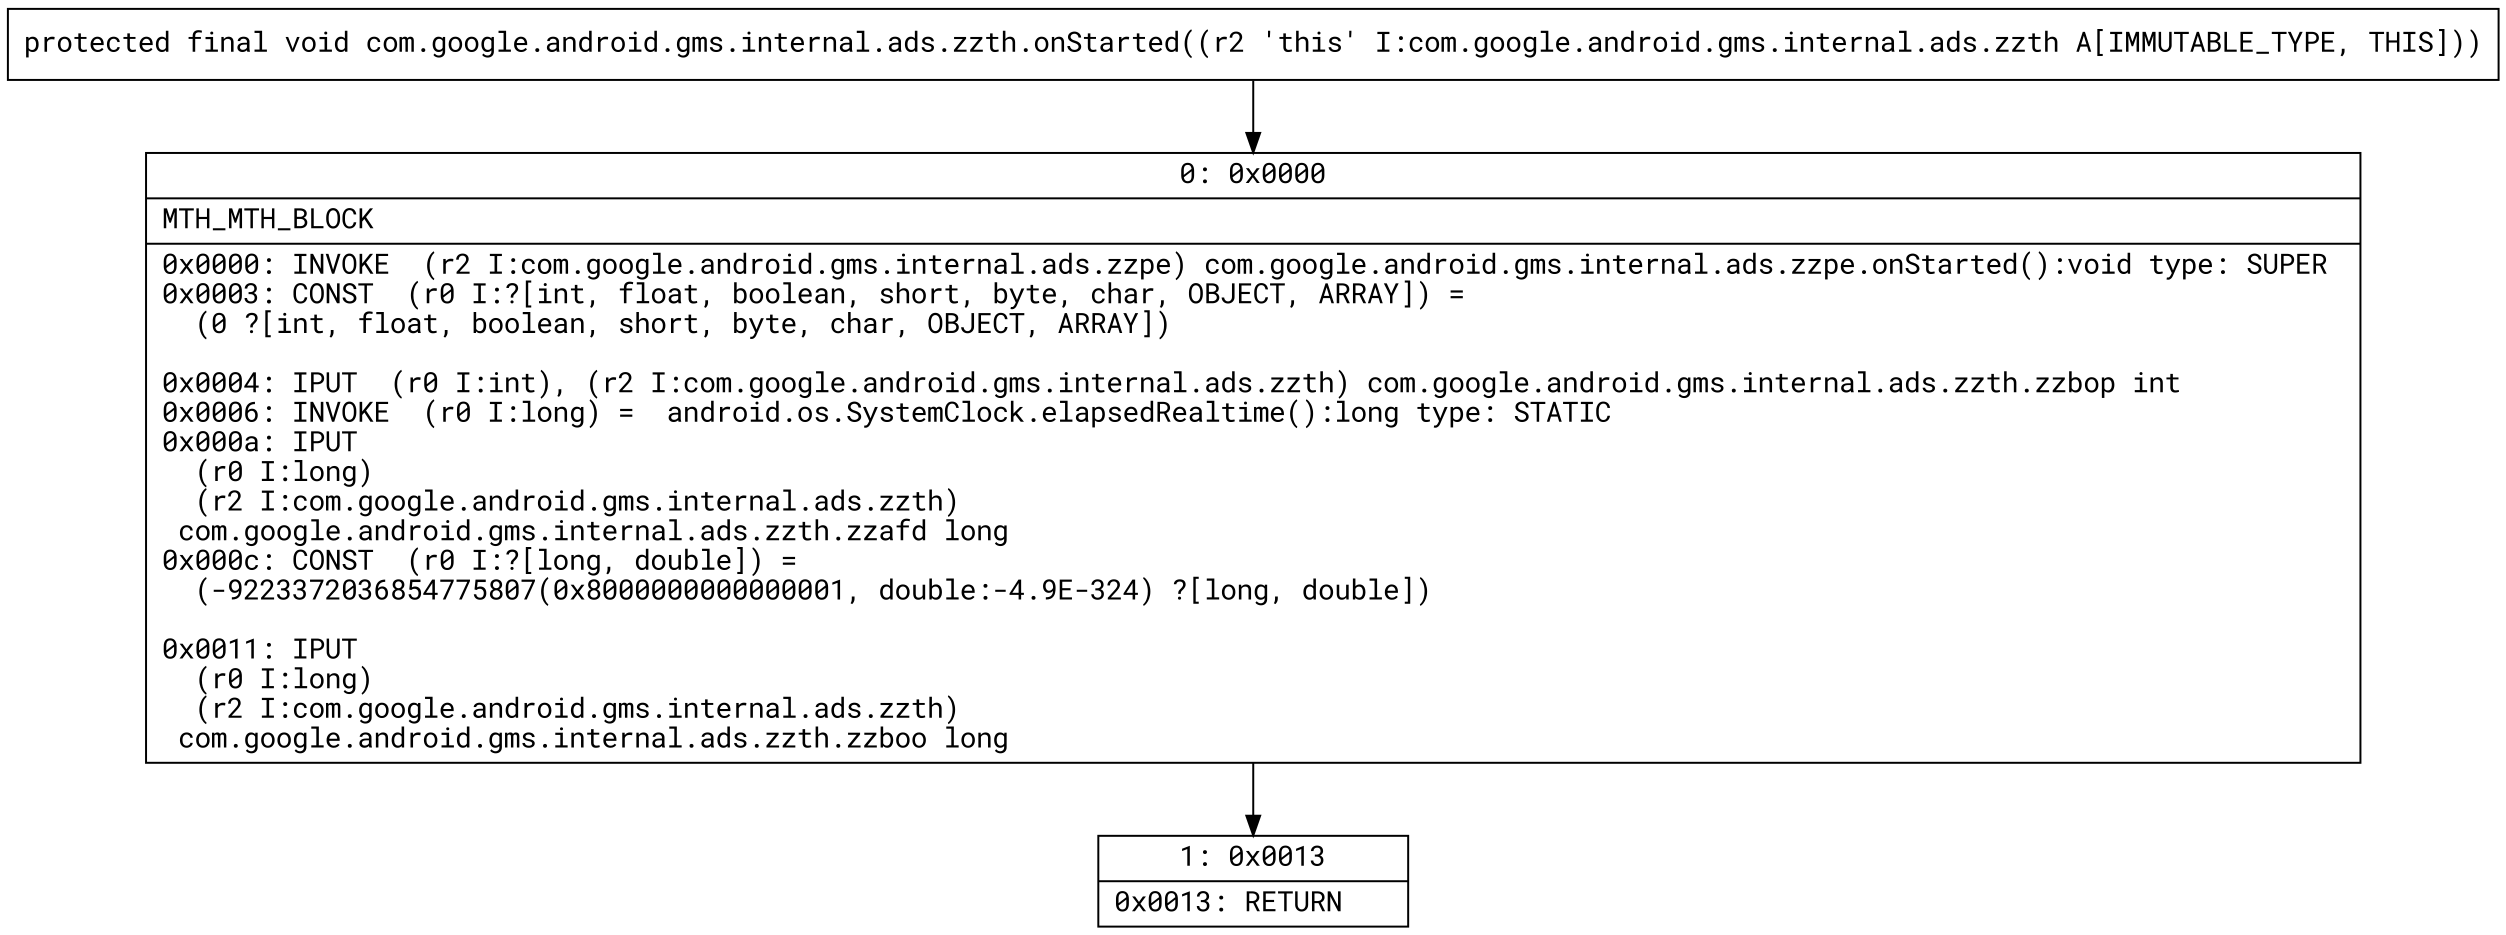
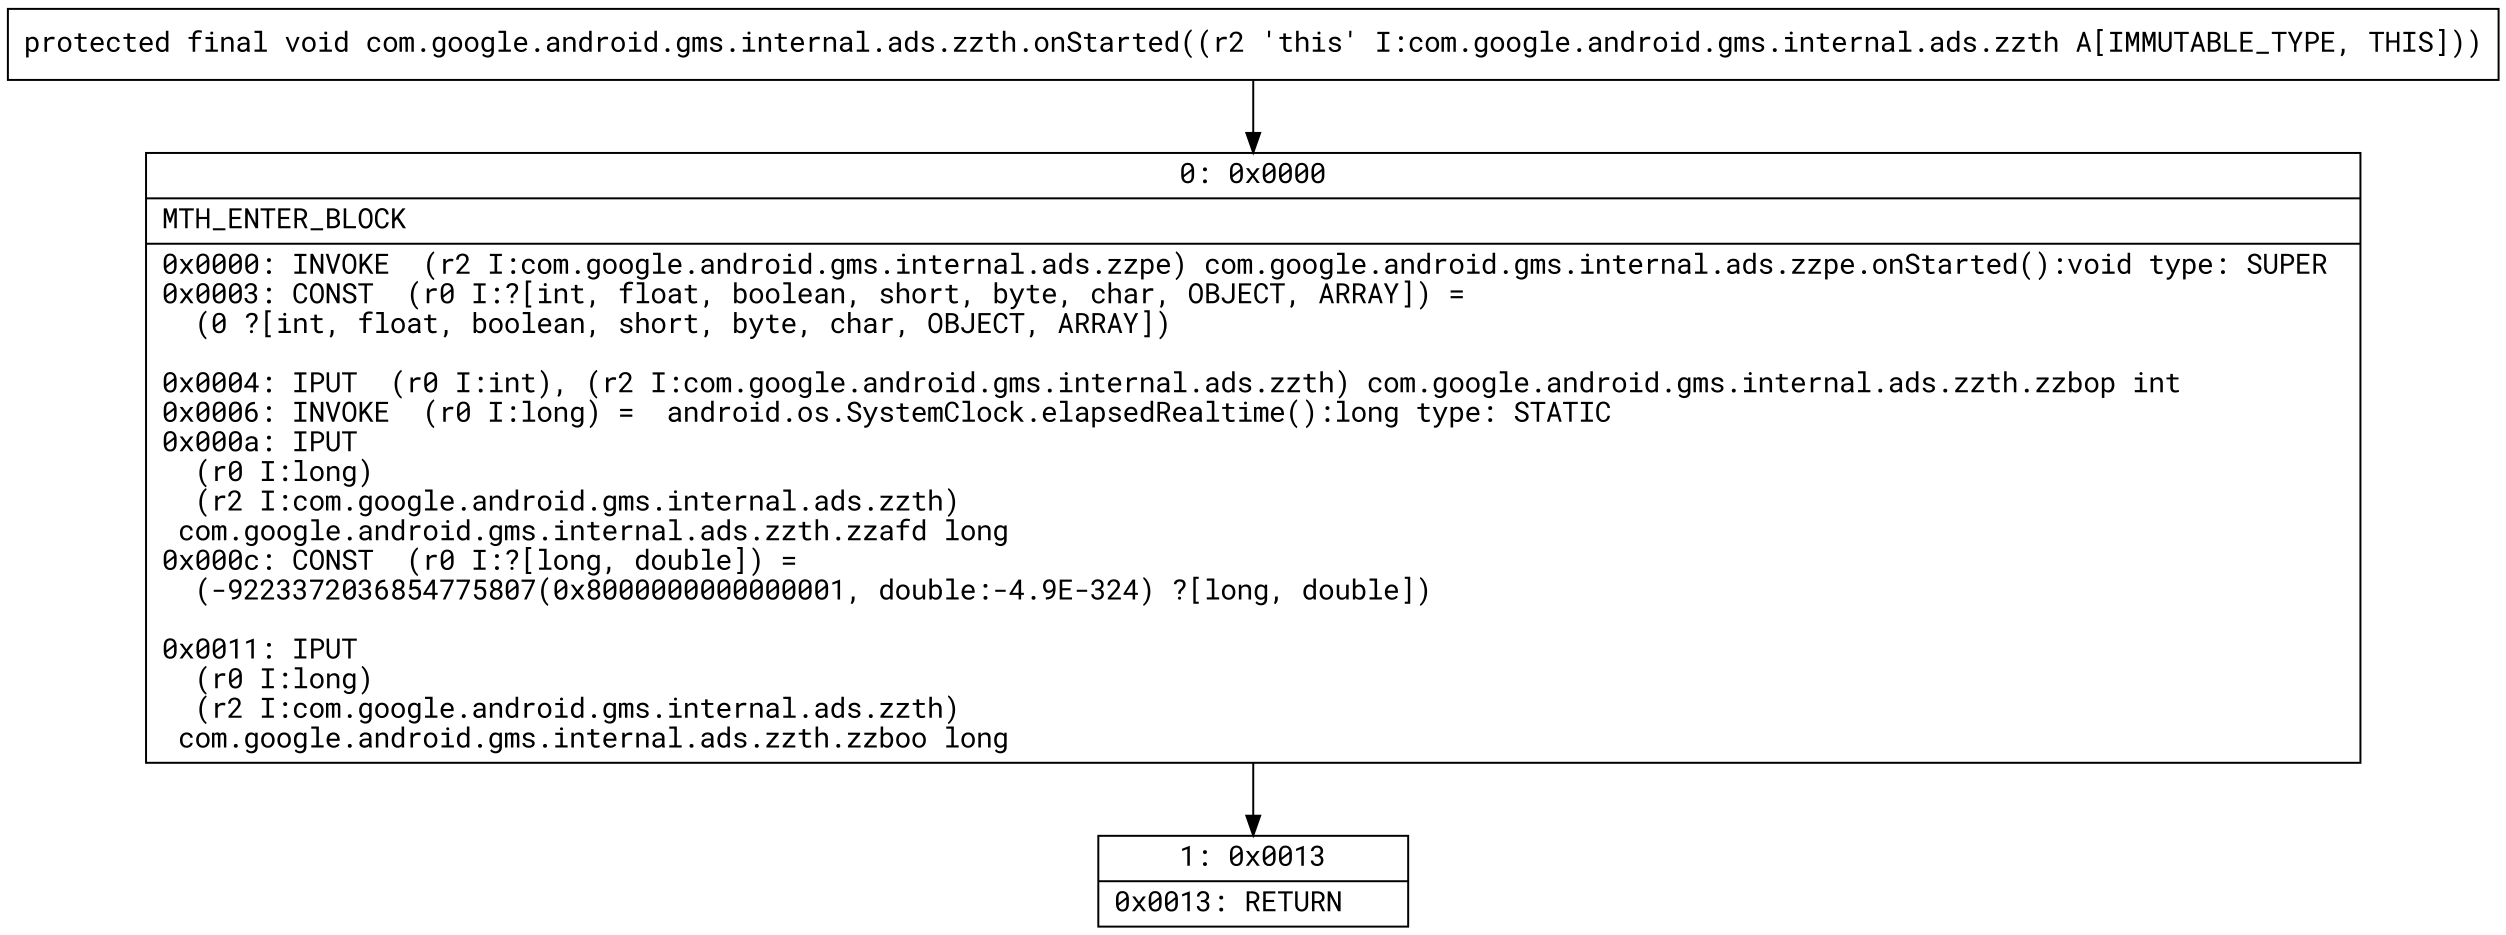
(268, 220) -> (284, 220)
